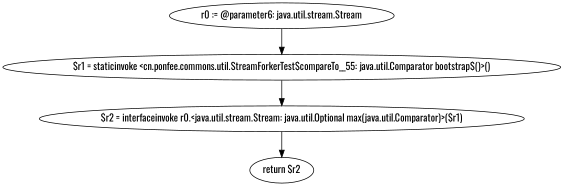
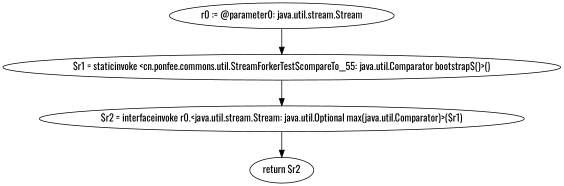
(282, 16) -> (282, 16)
